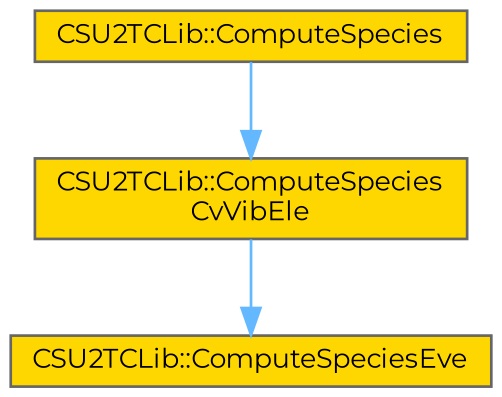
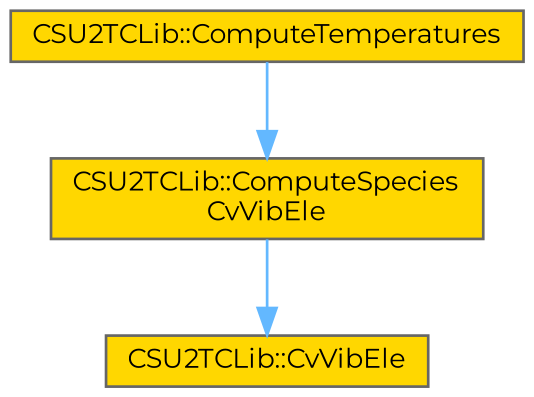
(251, 36) -> (267, 36)
(251, 361) -> (267, 361)
